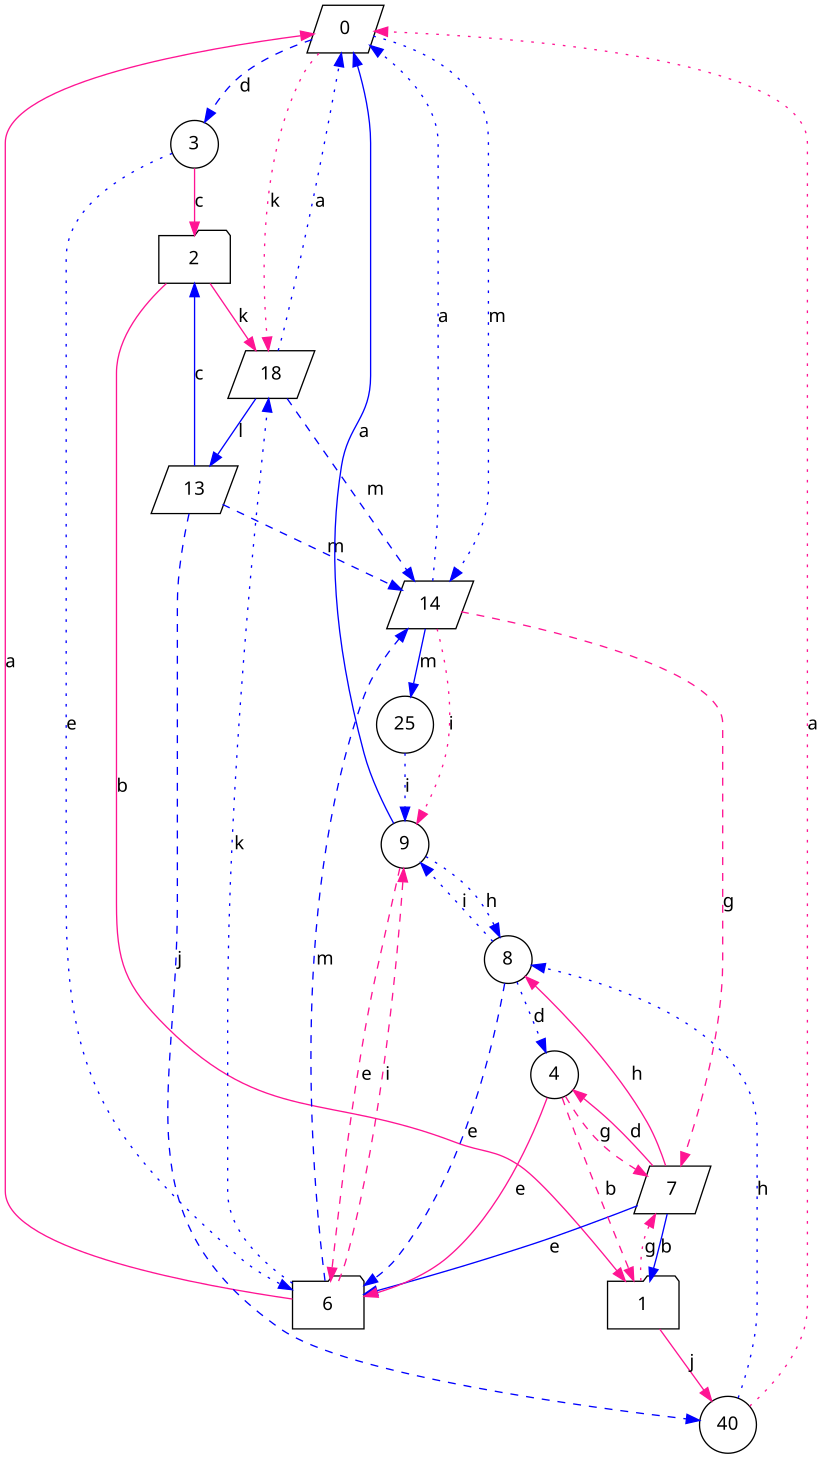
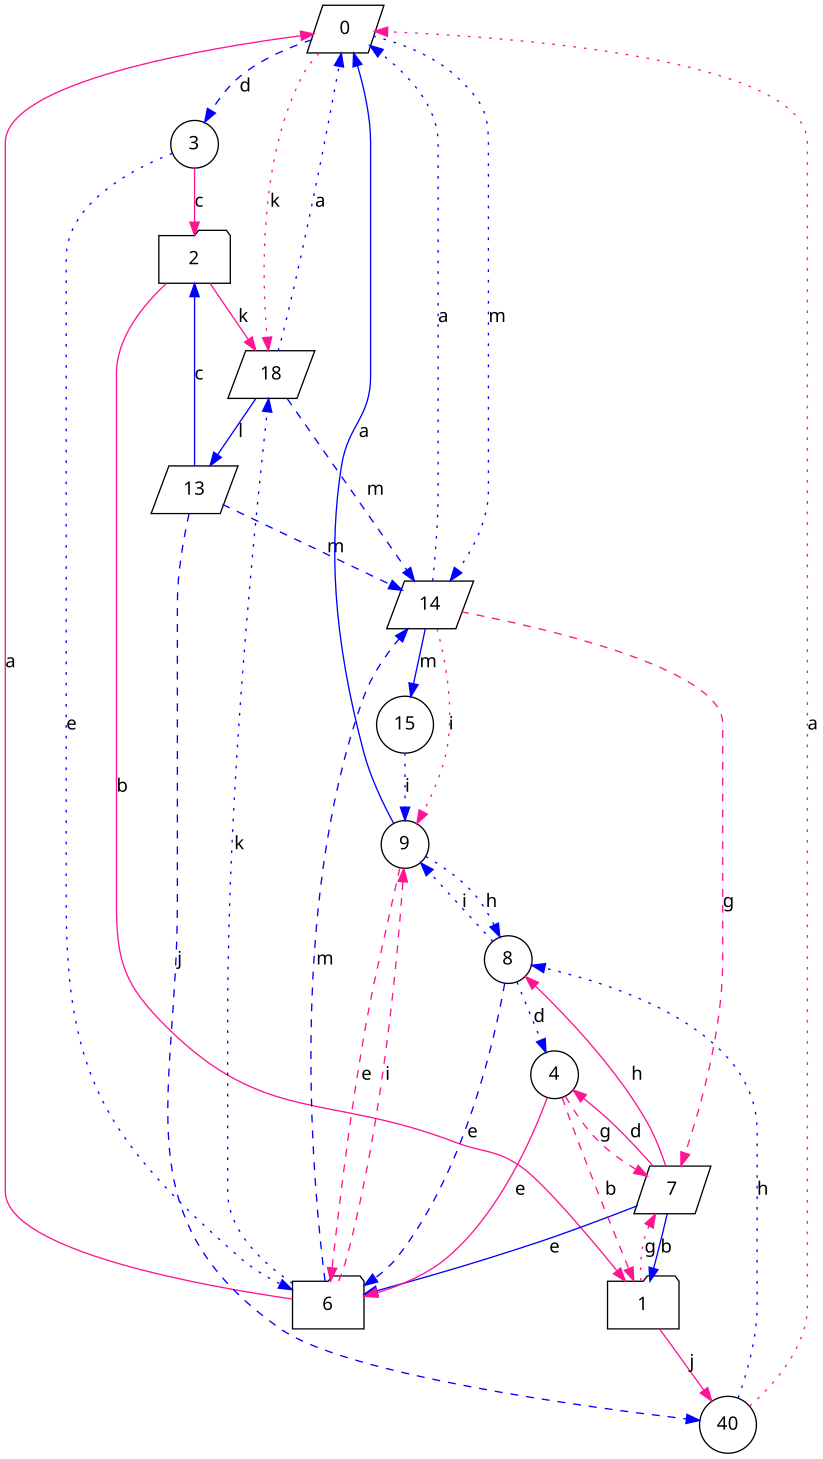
(405, 725) -> (405, 725)
